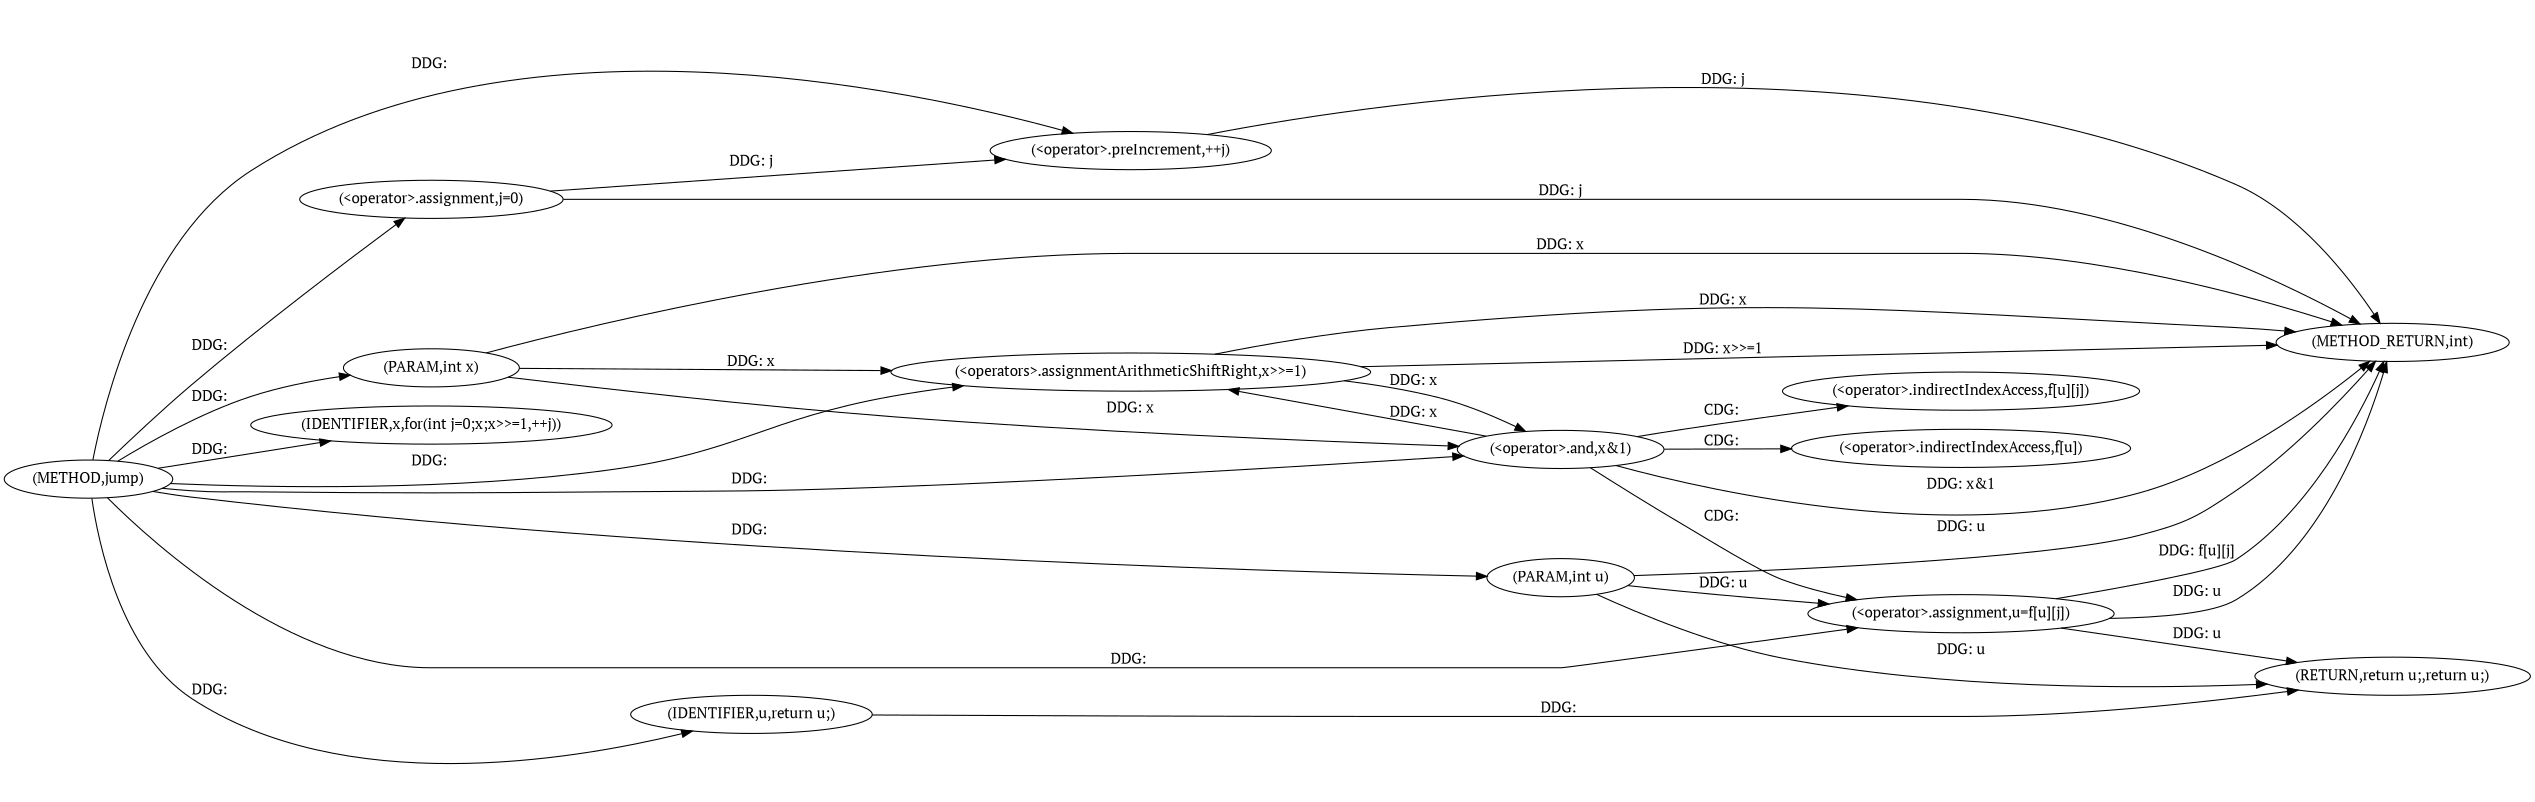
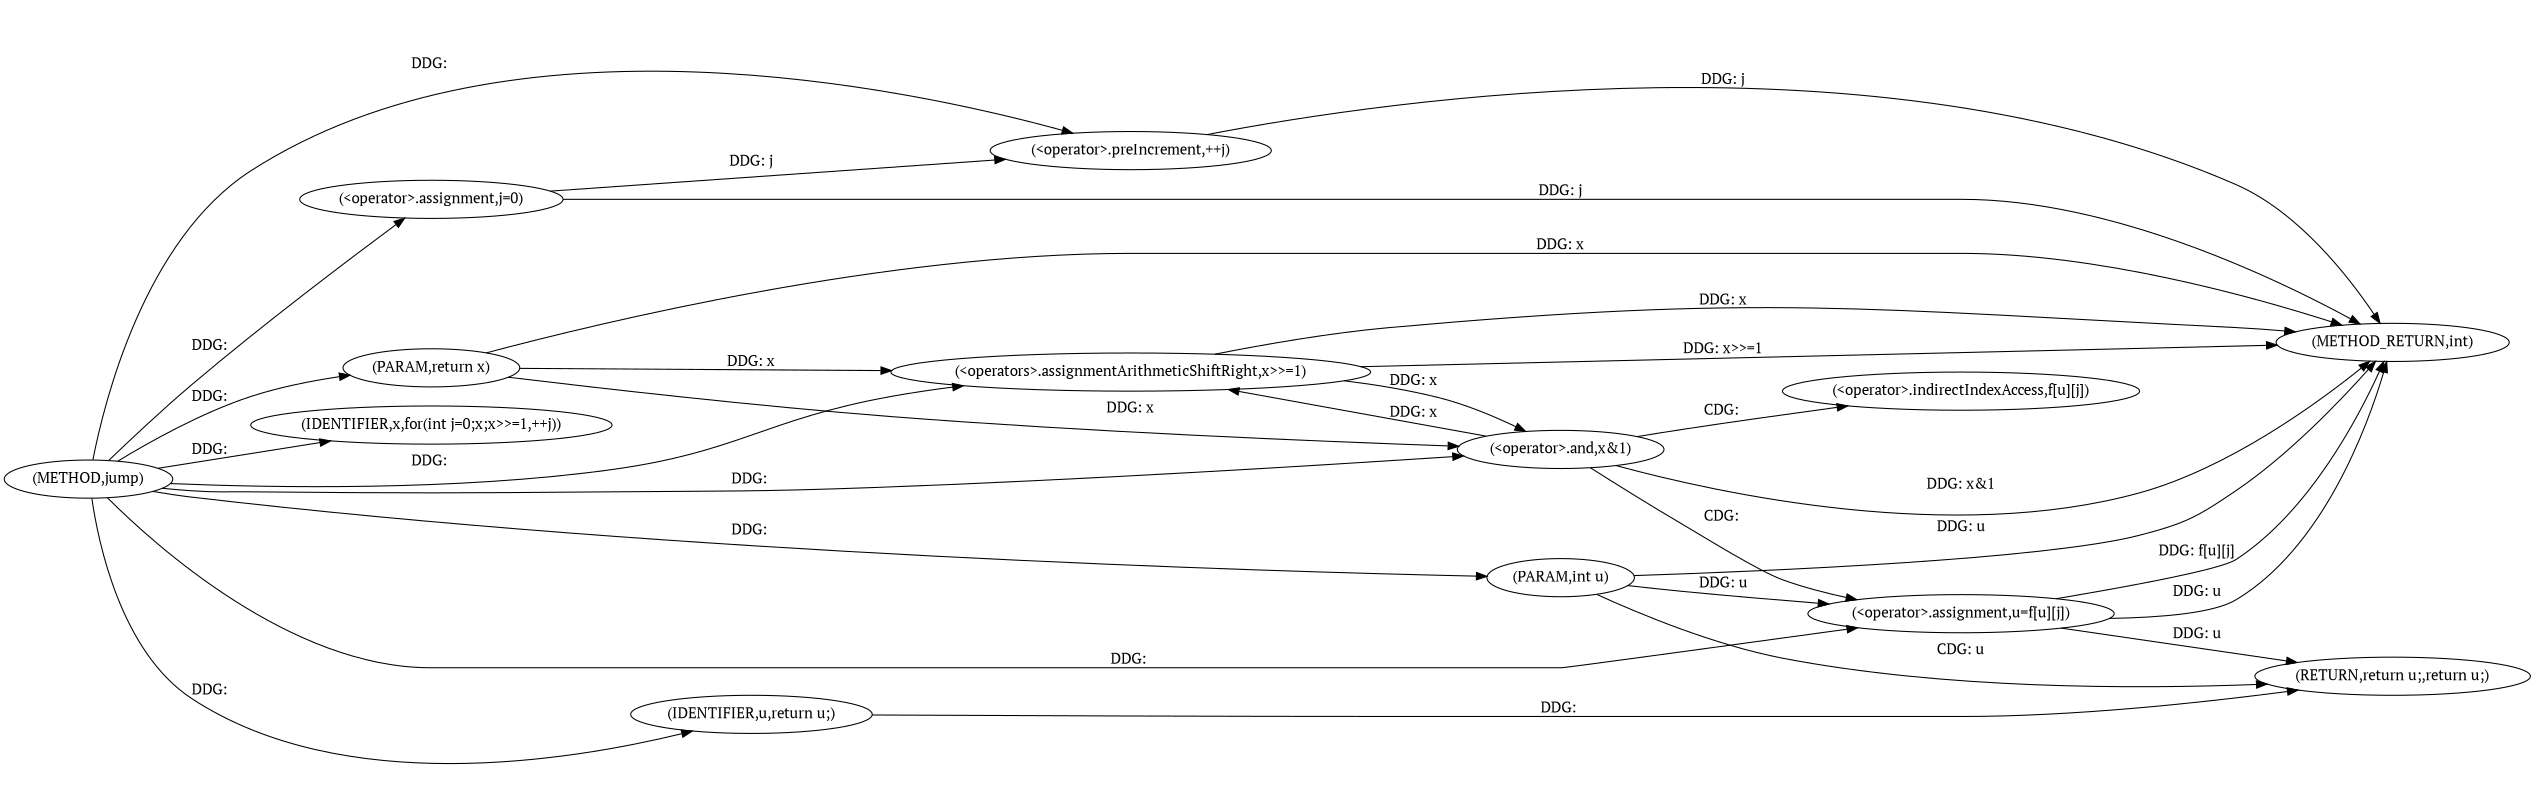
(431, 368) -> (431, 368)
(1961, 448) -> none
(1961, 650) -> (1961, 650)
